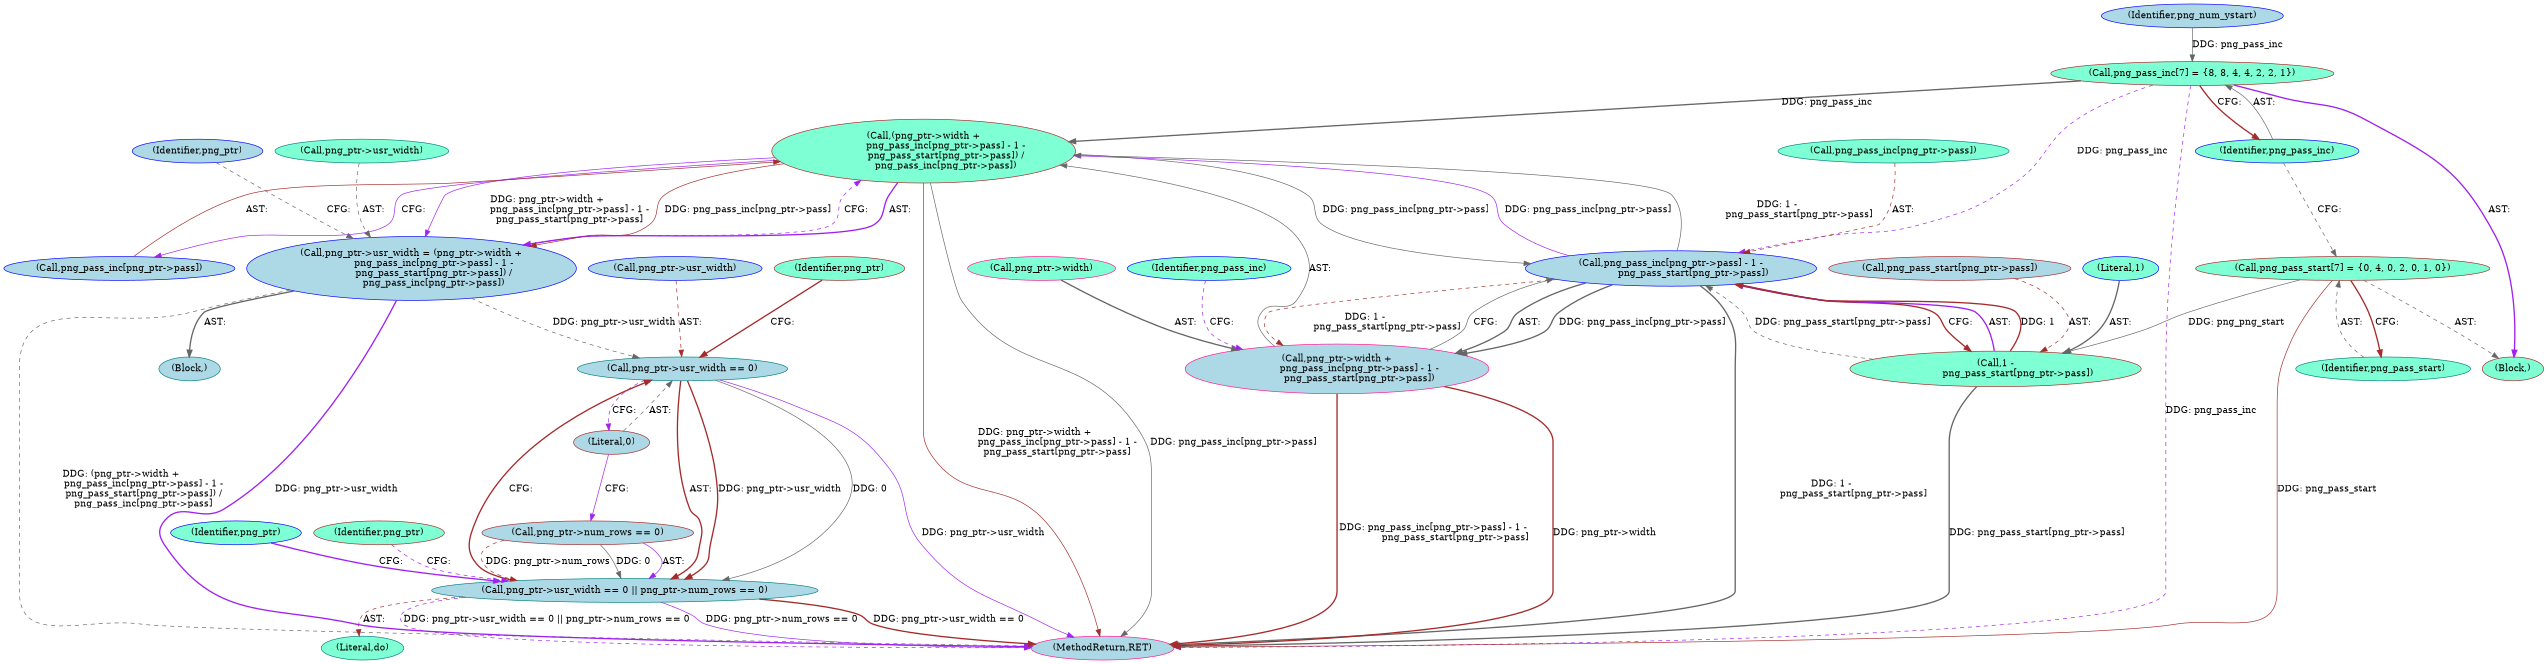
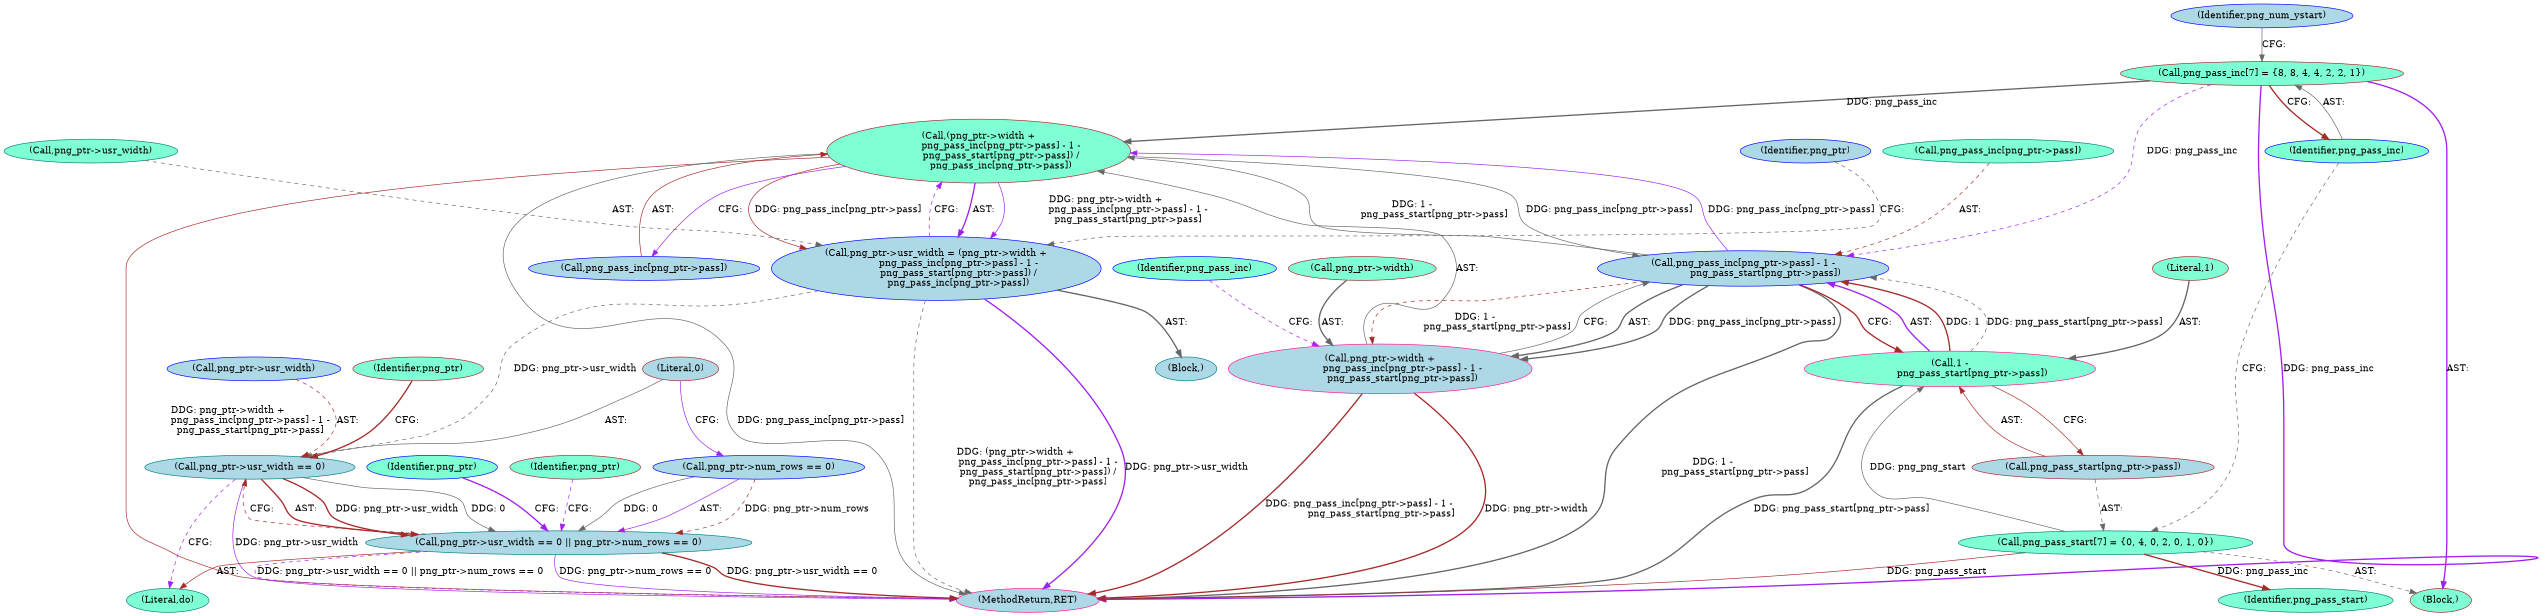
(2238, 45) -> (2276, 45)
(1042, 268) -> (1362, 268)
(2121, 268) -> (2190, 268)
(2343, 268) -> (2106, 543)
(2061, 306) -> (1998, 433)
(2389, 322) -> (2263, 572)
(2339, 327) -> (2099, 502)
(1996, 369) -> (1950, 369)
(616, 400) -> (193, 524)
(646, 409) -> (490, 440)
none -> (2039, 413)
(514, 465) -> (299, 525)
(588, 533) -> (759, 467)
(404, 603) -> (258, 562)
(1929, 630) -> (2231, 565)
